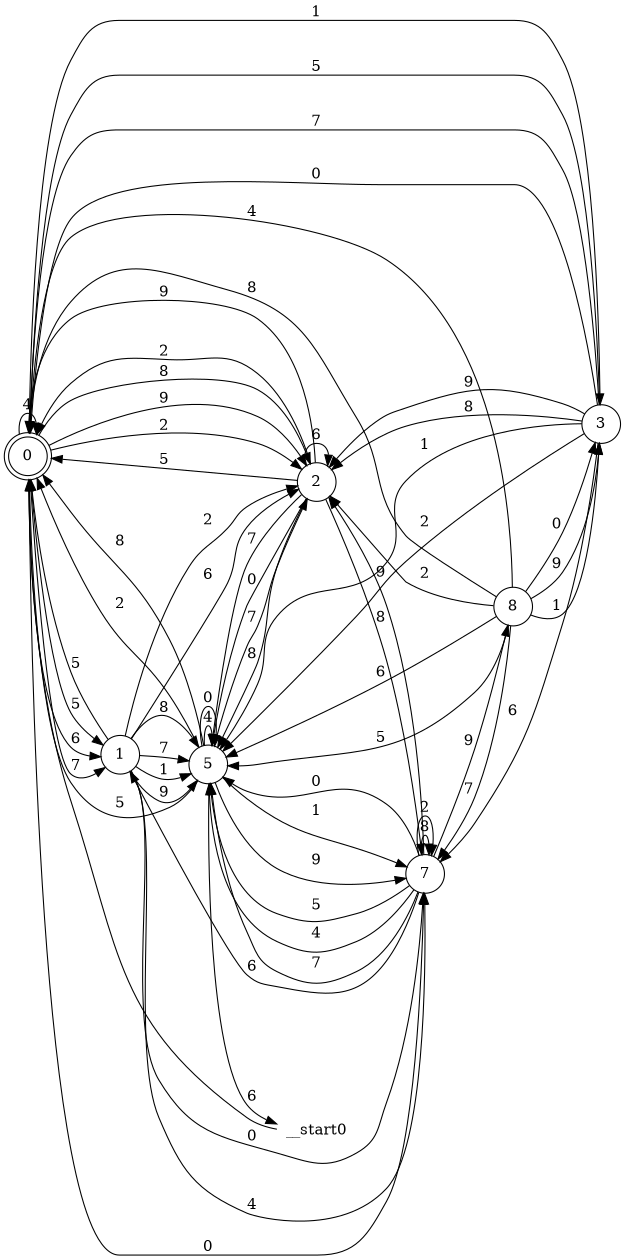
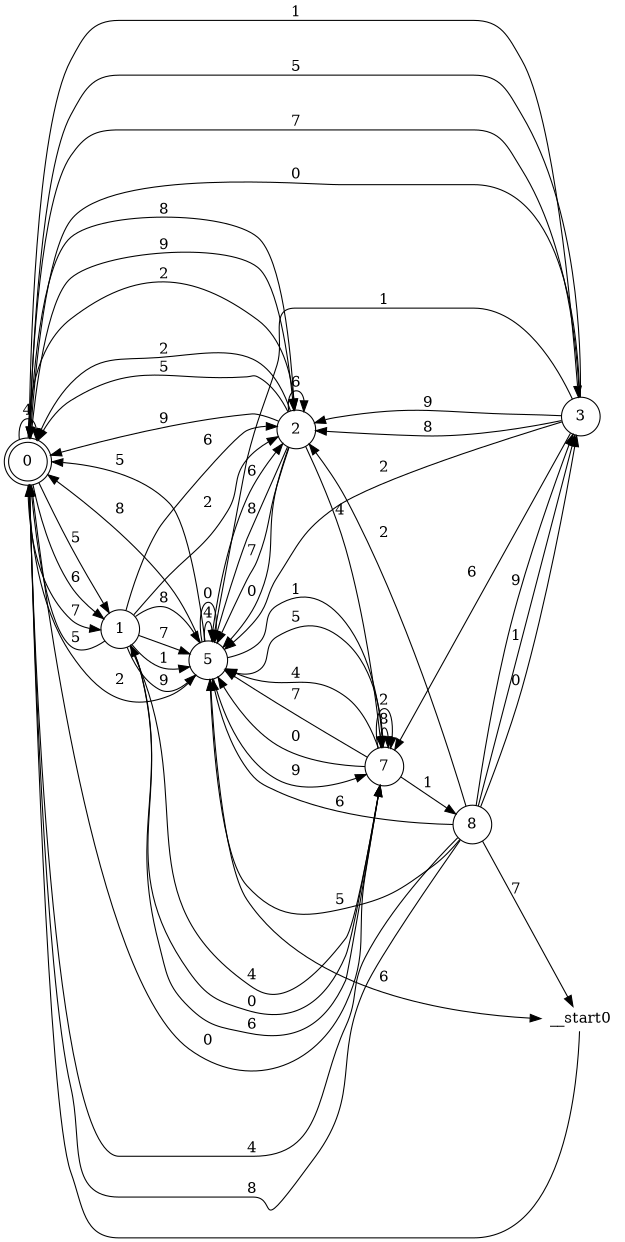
(252, 618) -> (252, 472)
(381, 618) -> (340, 511)
(406, 683) -> none
(469, 741) -> (428, 783)
(492, 743) -> (525, 919)
